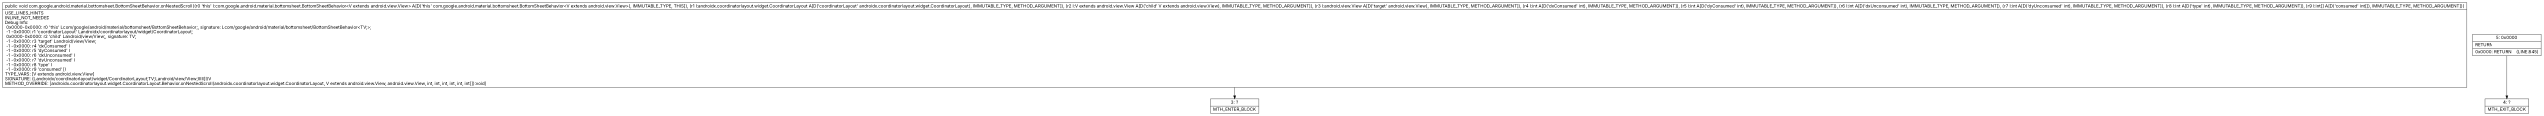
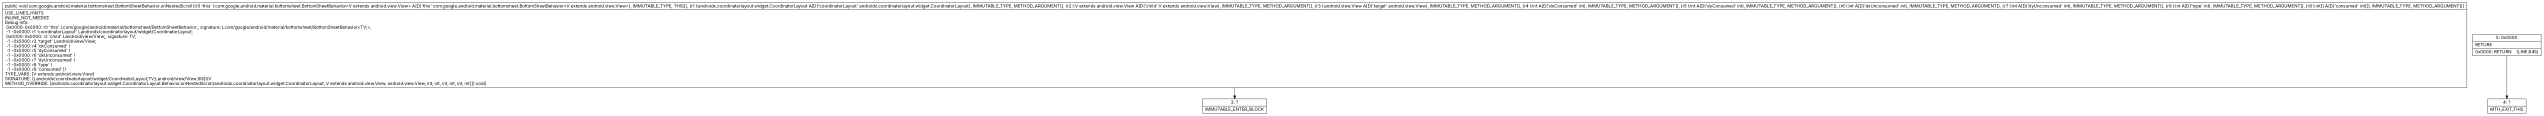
(1235, 110) -> (1235, 110)
(2507, 110) -> (2507, 110)
